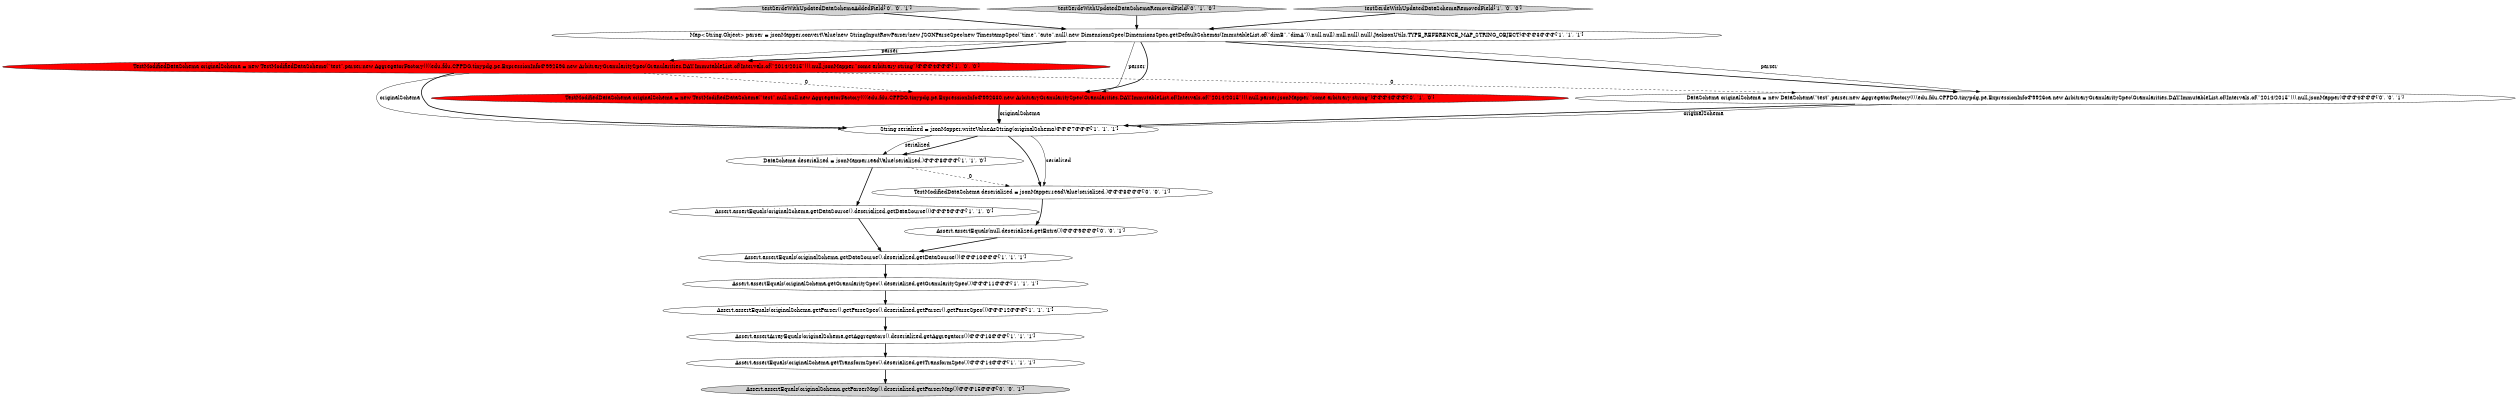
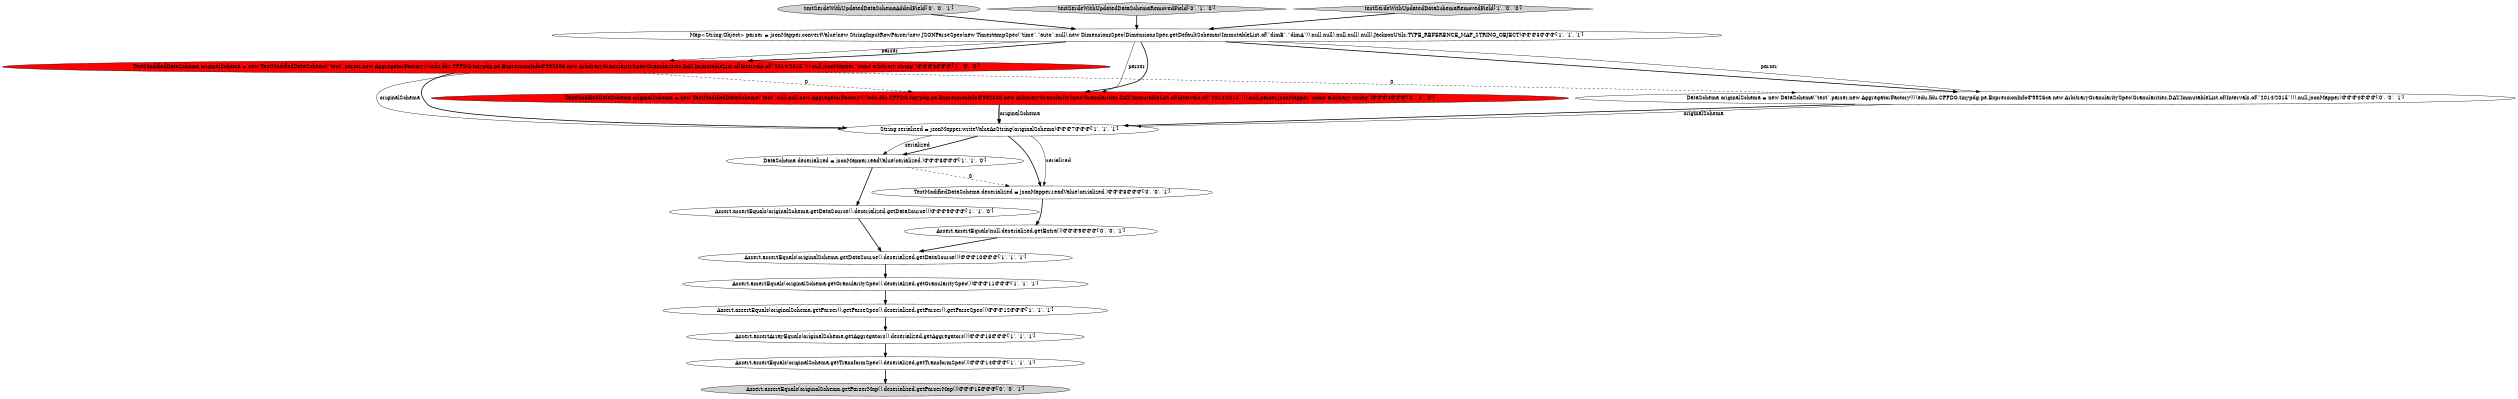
(837, 9) -> (879, 9)
